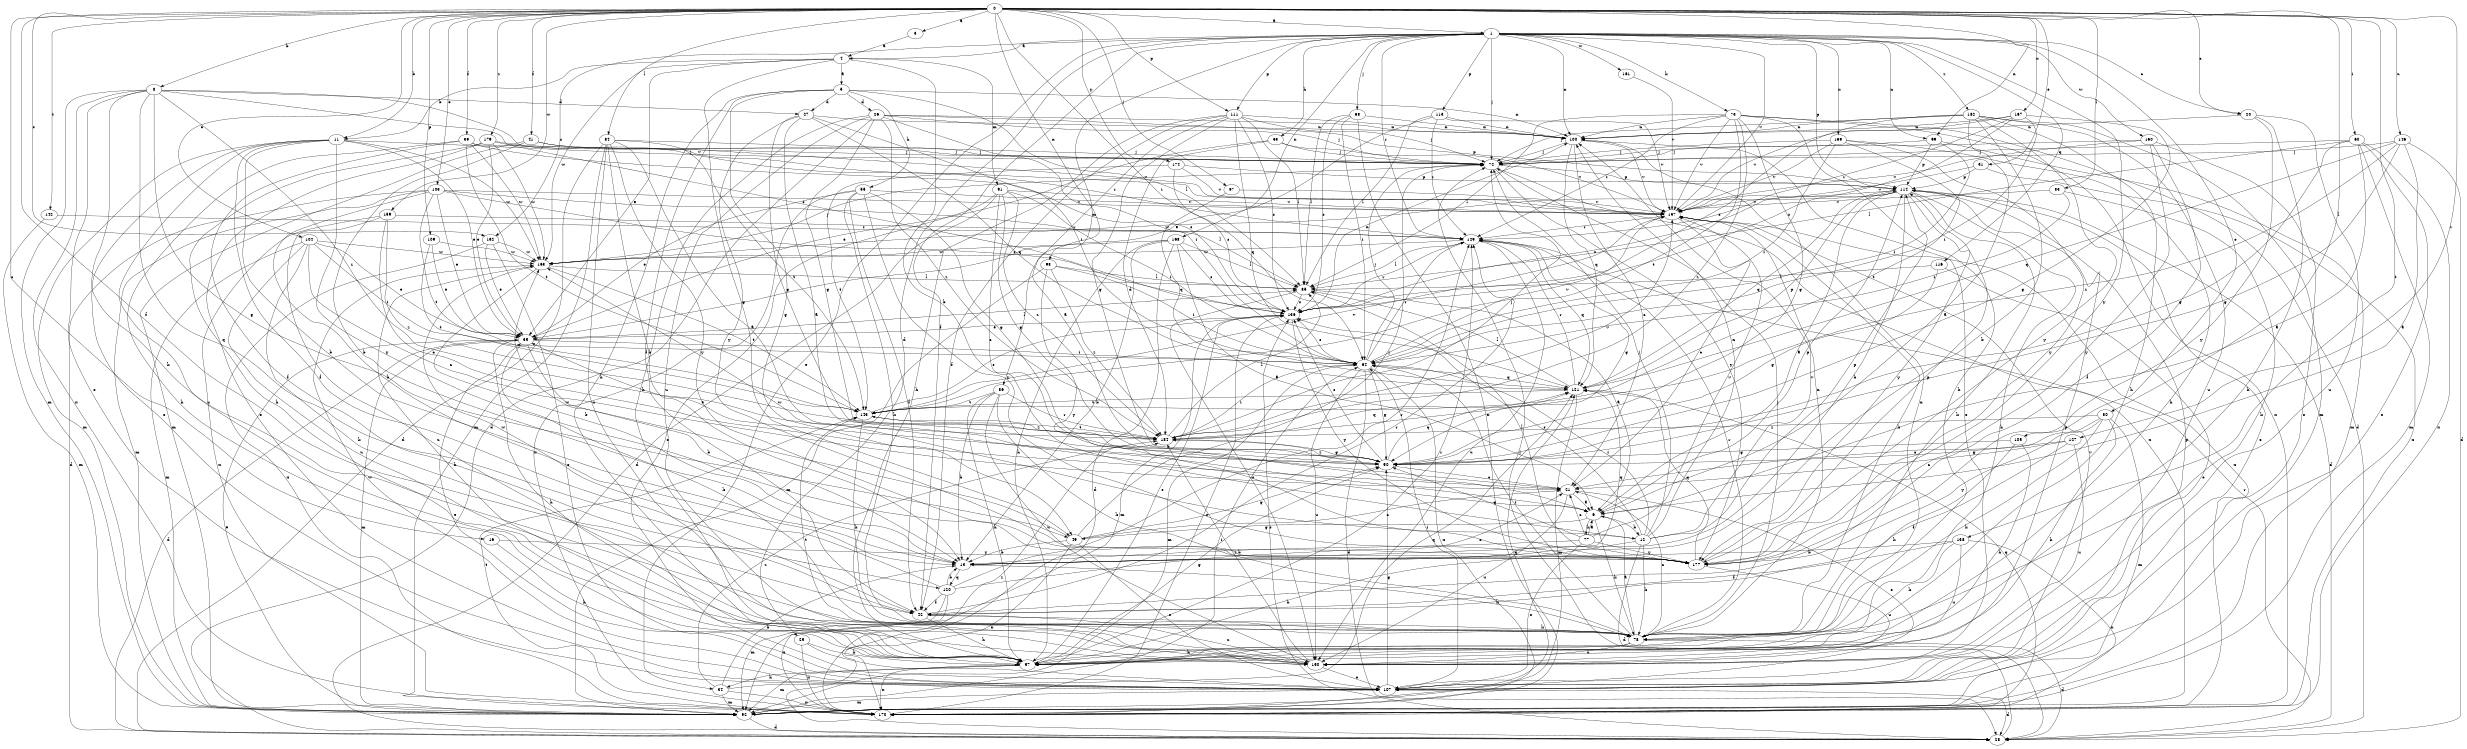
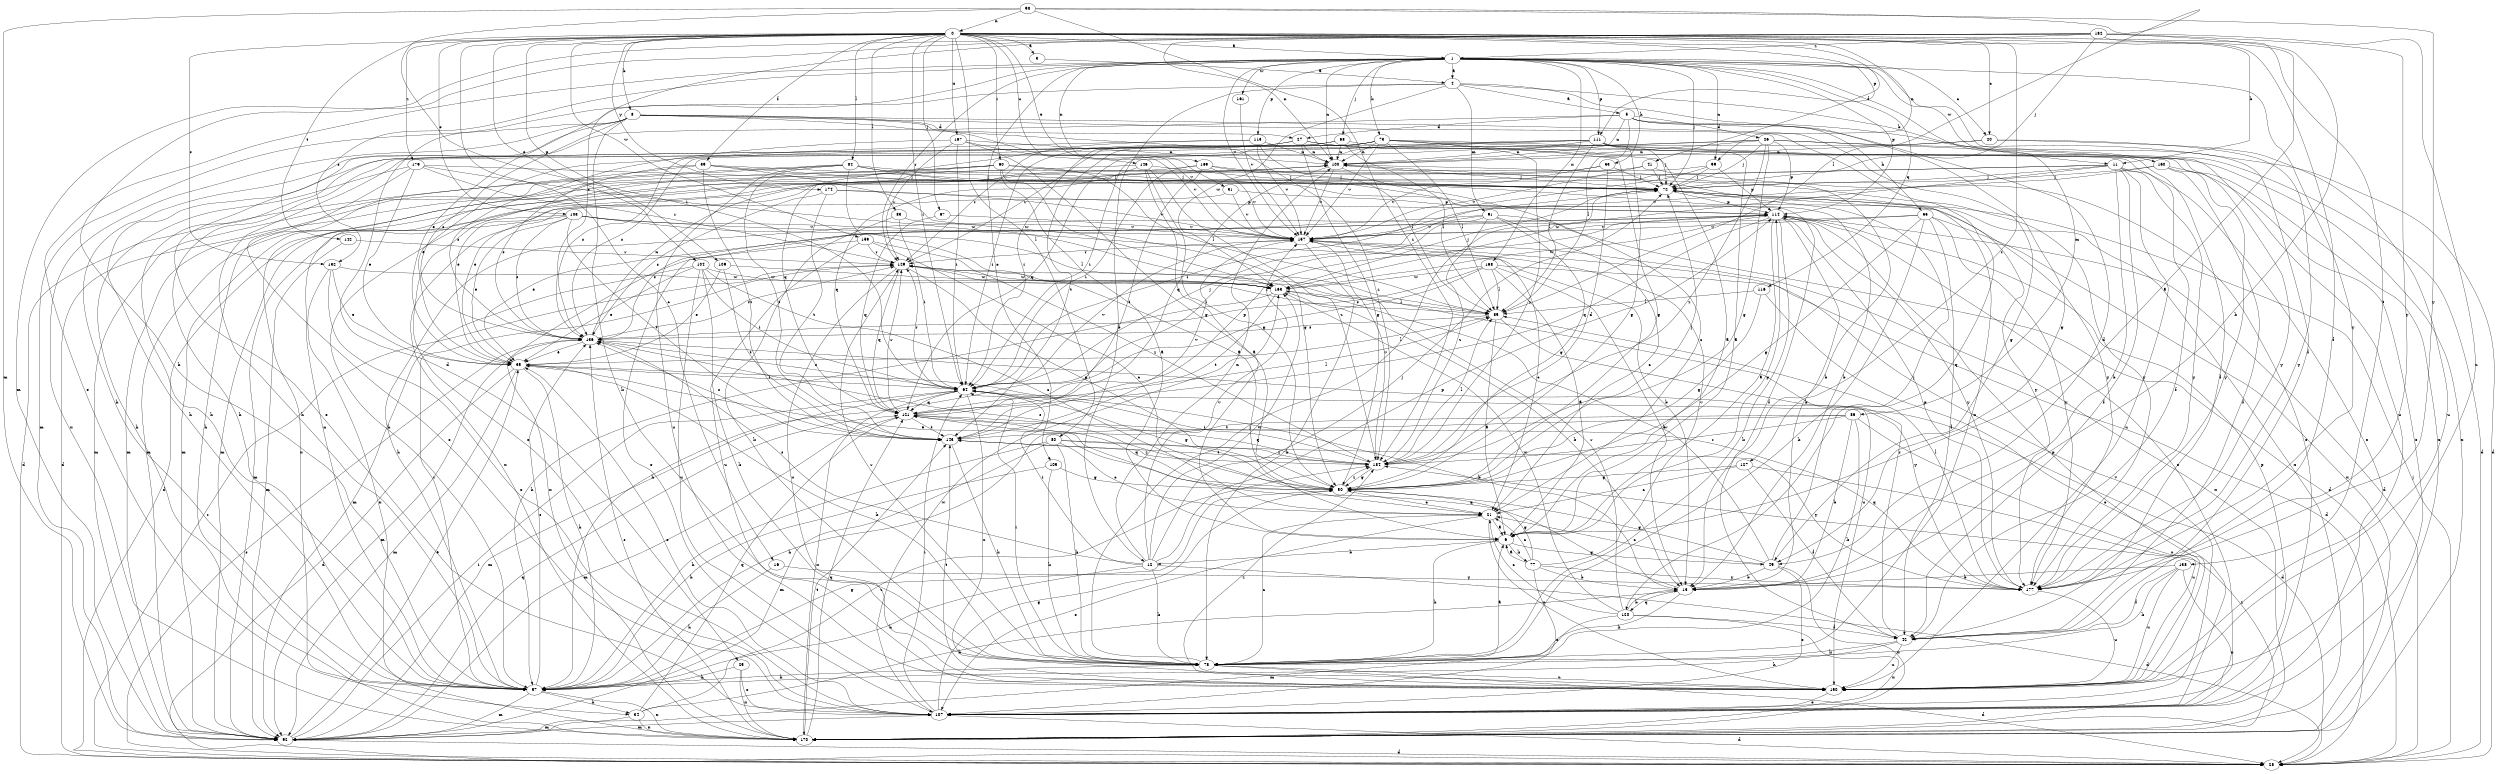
(1746, 37) -> (1745, 47)
(1051, 144) -> (992, 21)
(786, 315) -> (2104, 340)
